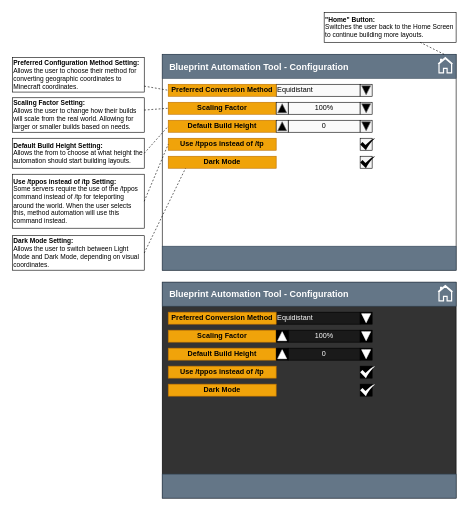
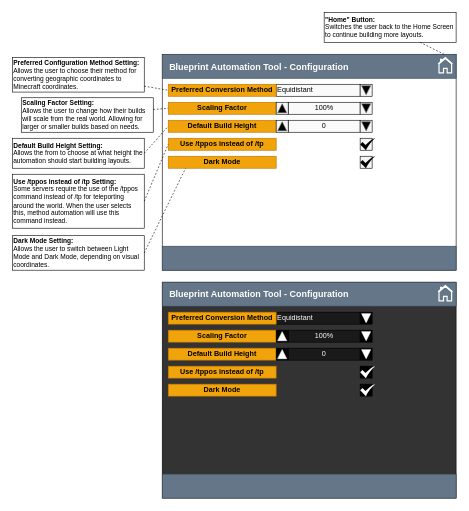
(78, 115) -> (87, 115)
